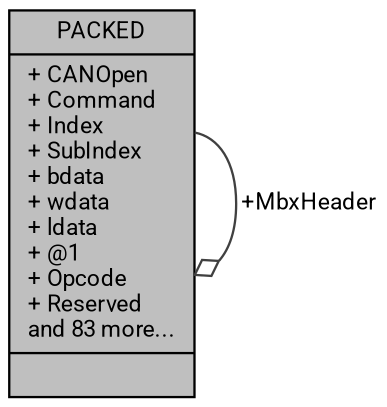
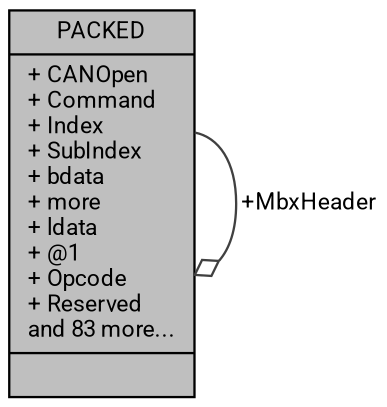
(69, 203) -> (65, 203)
